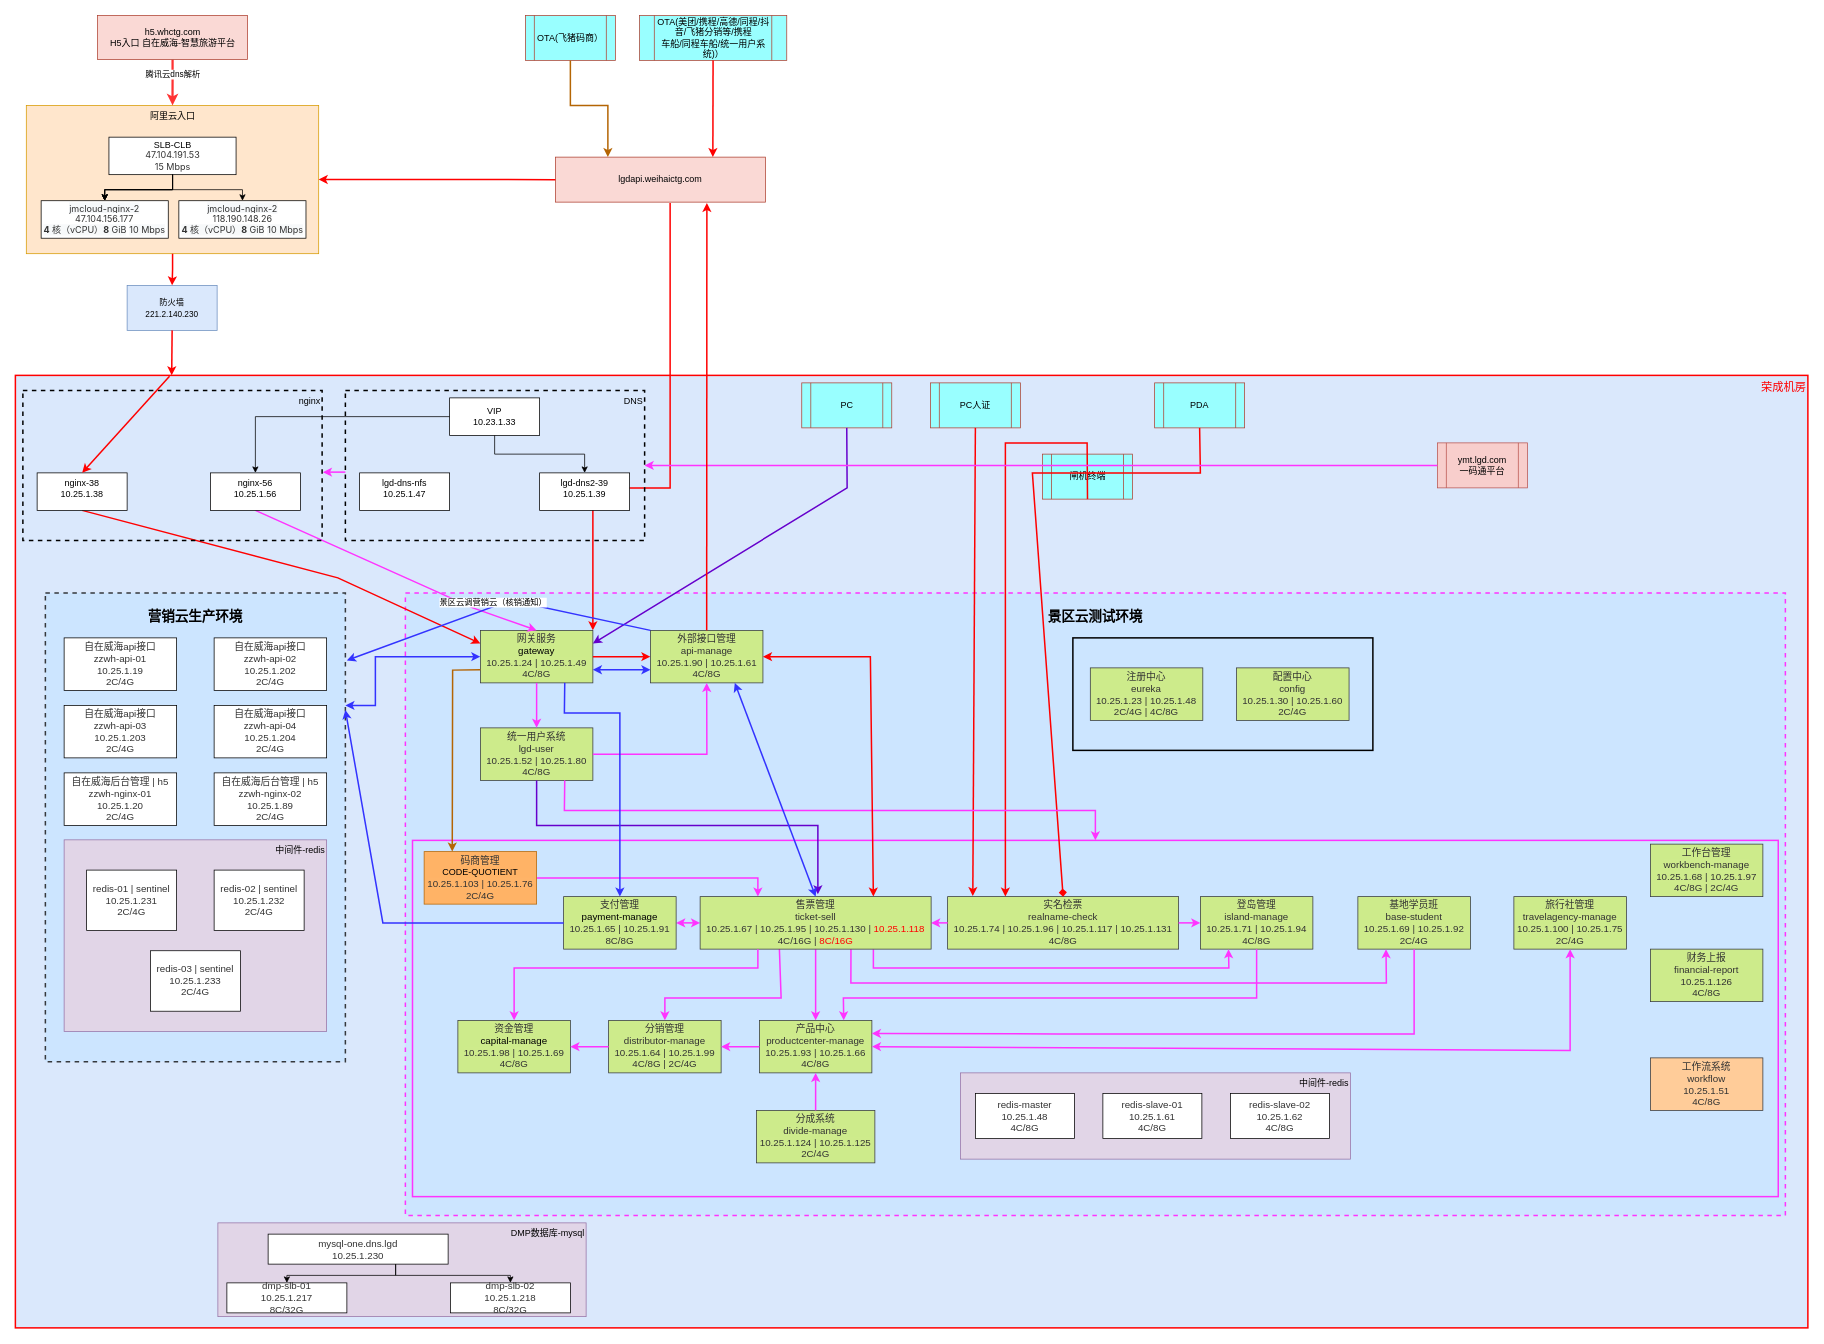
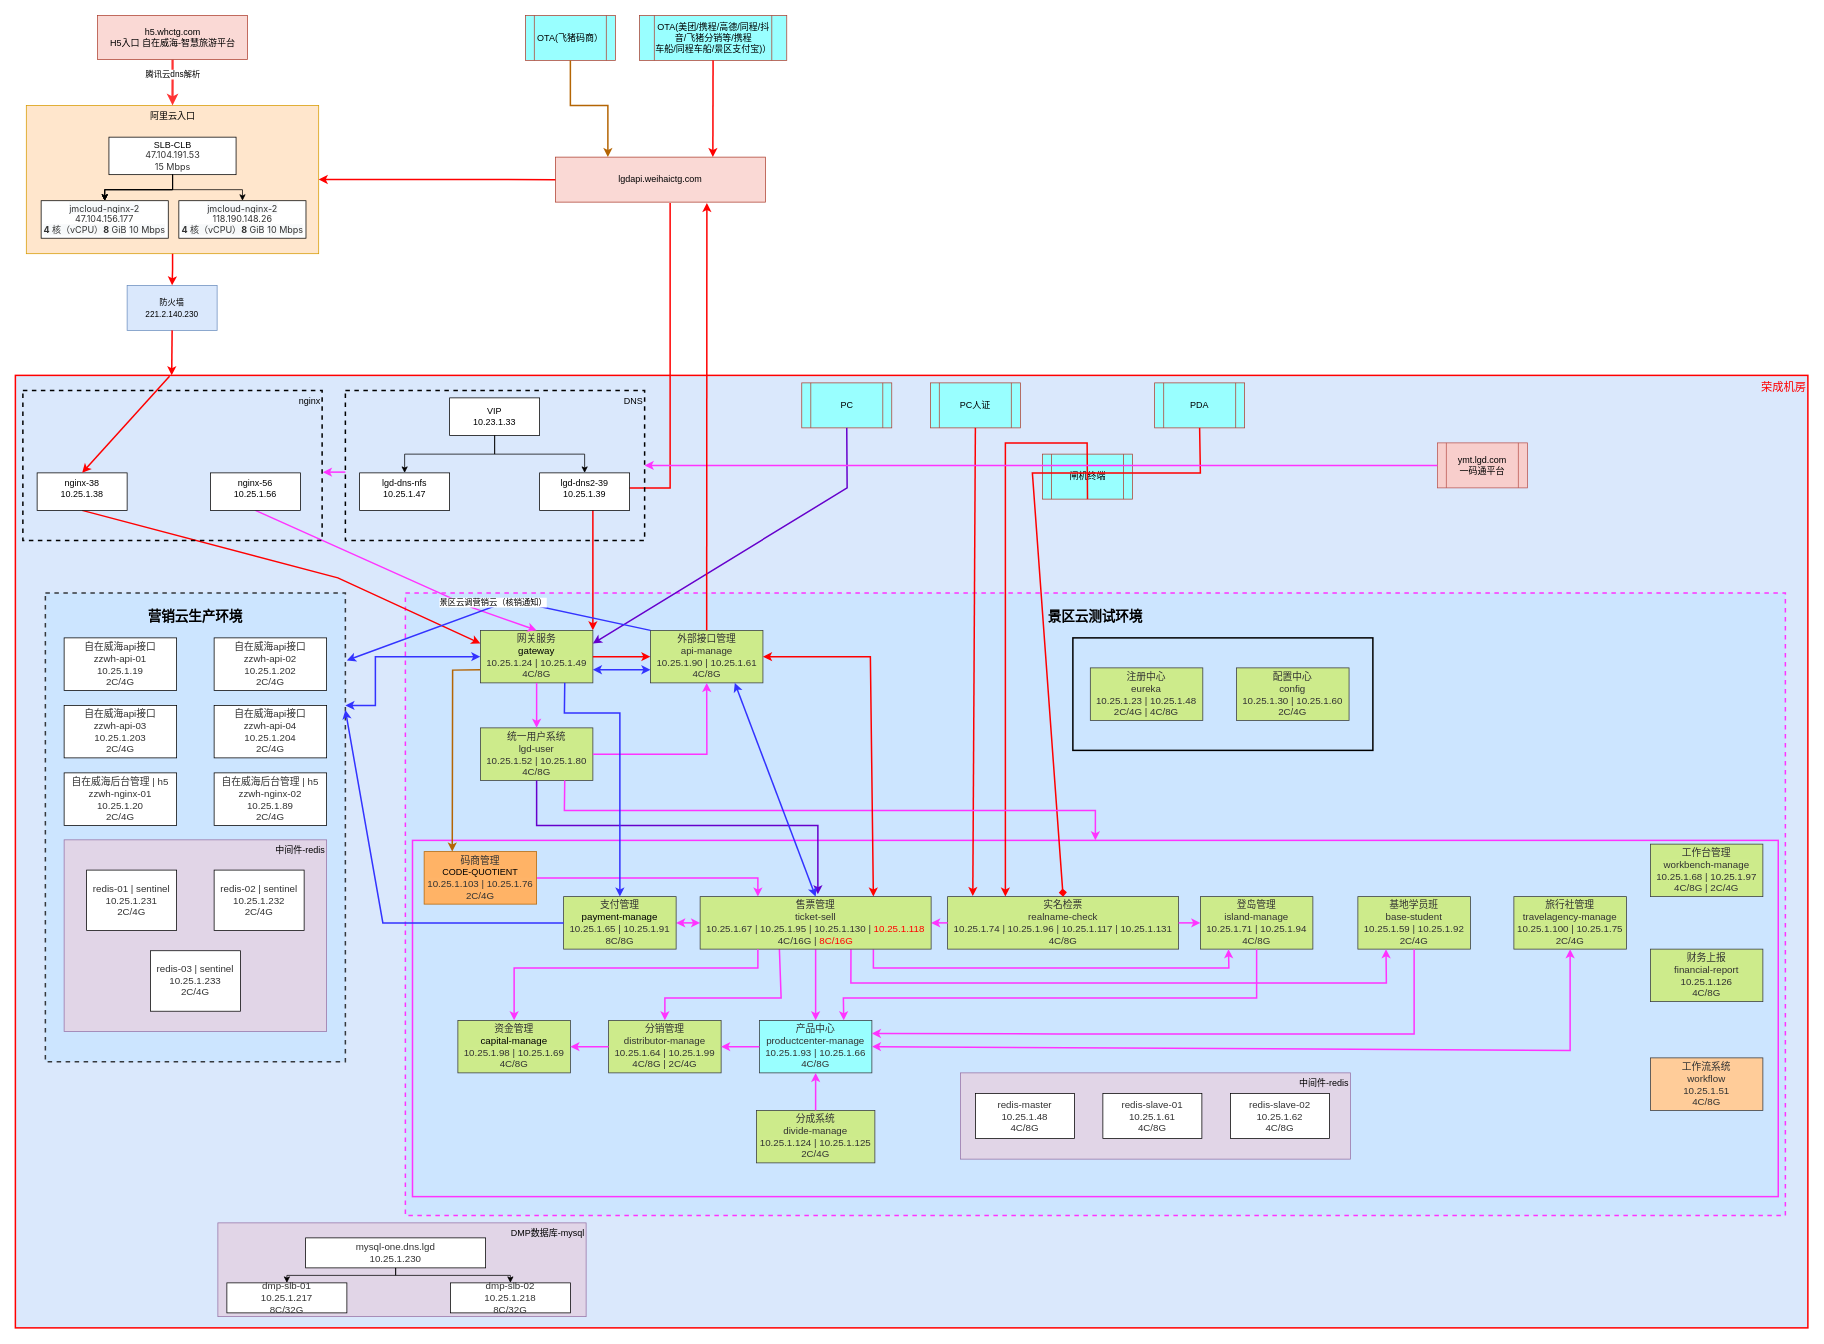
(714, 38) -> (714, 38)
(327, 417) -> (405, 459)
(1414, 923) -> (1414, 923)
(816, 1047) -> (816, 1047)
(358, 1249) -> (396, 1253)
